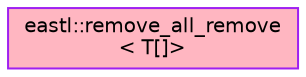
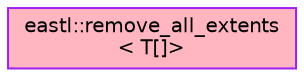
(153, 38) -> (152, 38)
